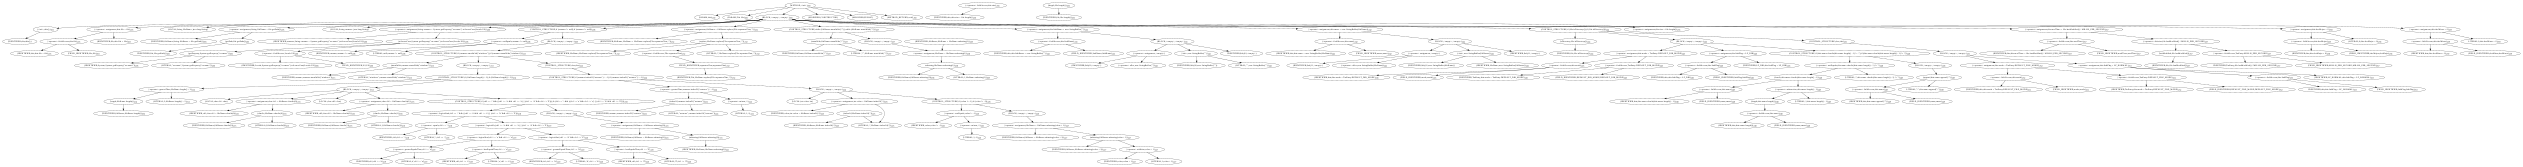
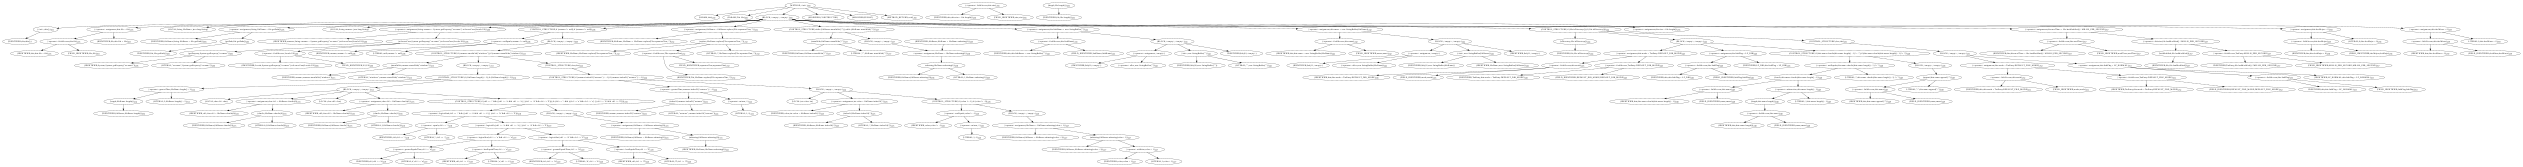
none -> (1010, 18)
(705, 71) -> (670, 70)
(884, 111) -> (859, 107)
